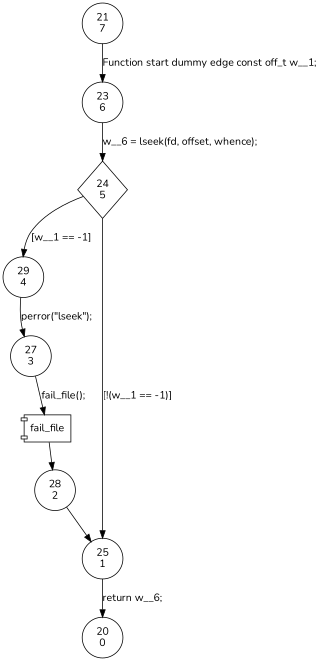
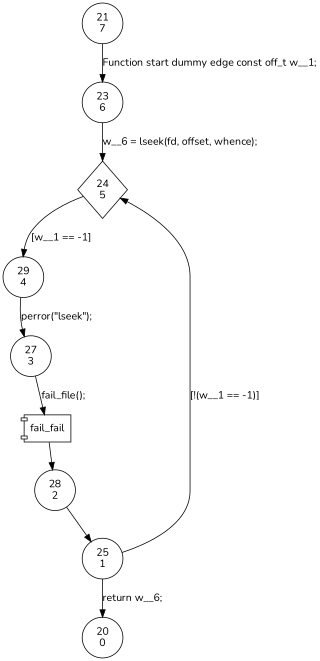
(103, 375) -> (190, 381)
(48, 428) -> (48, 428)
